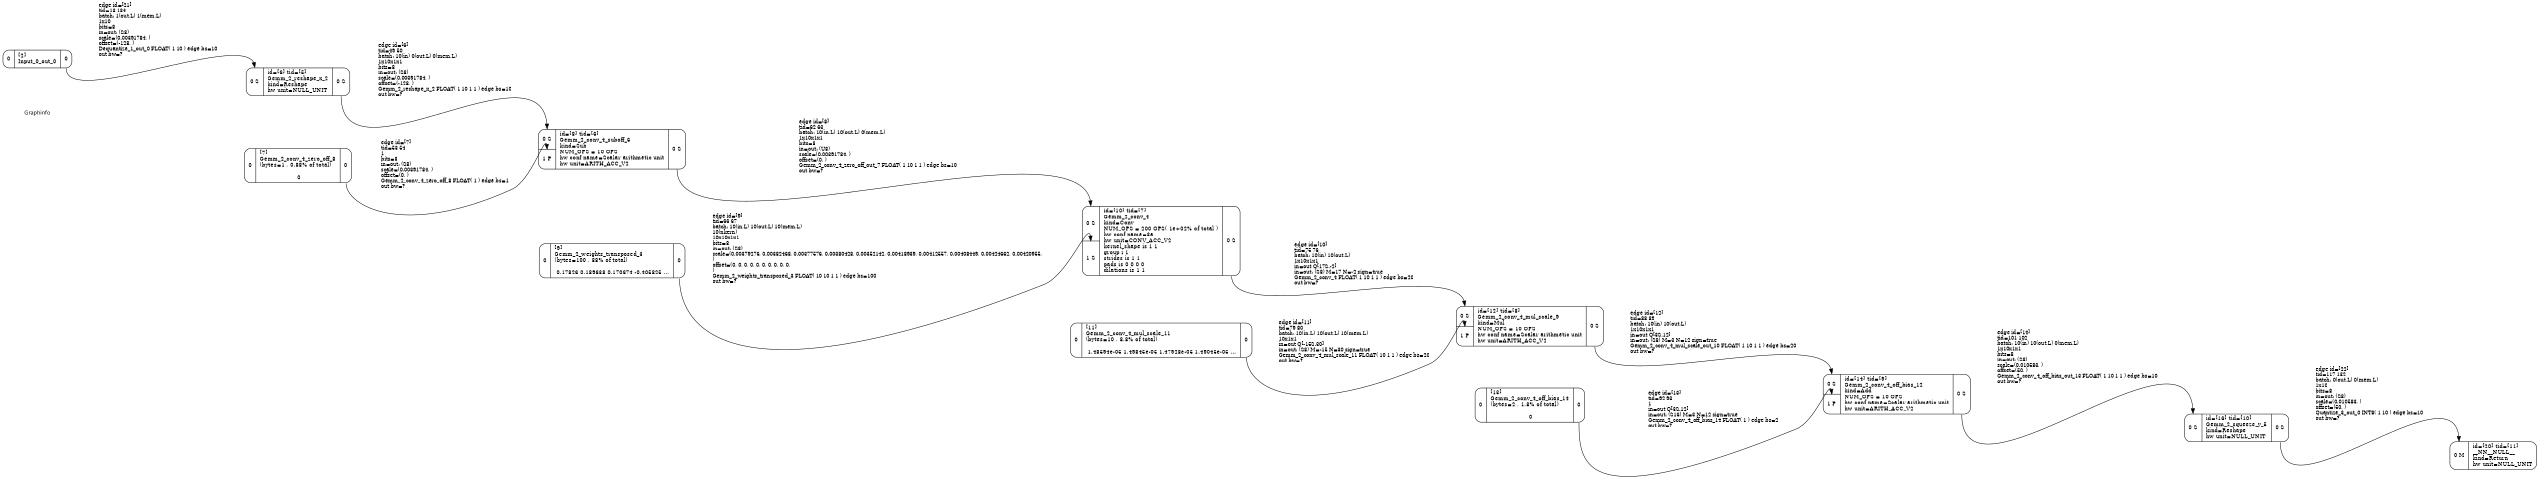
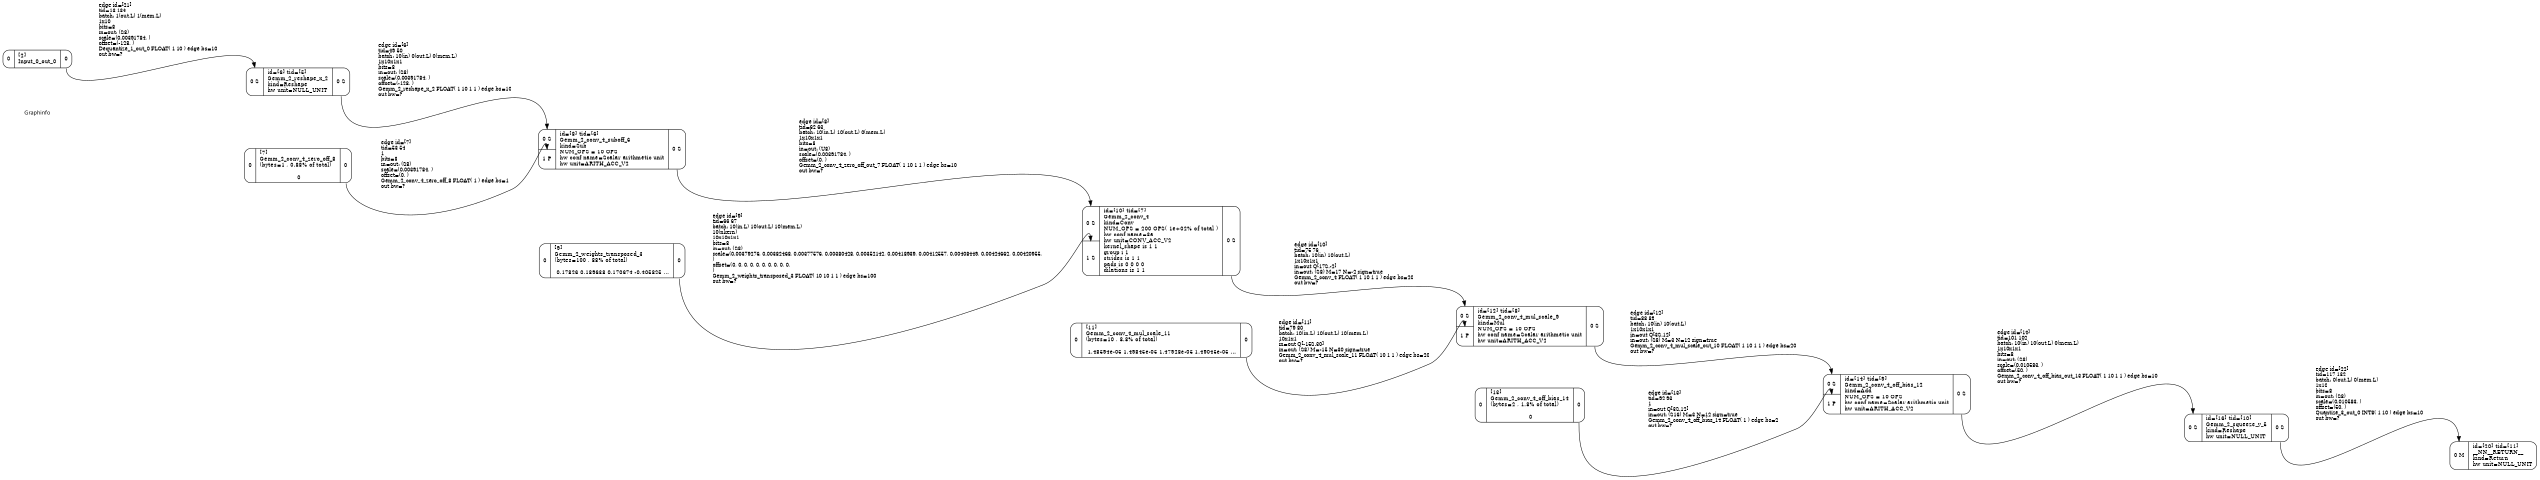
(2494, 452) -> (2498, 452)
